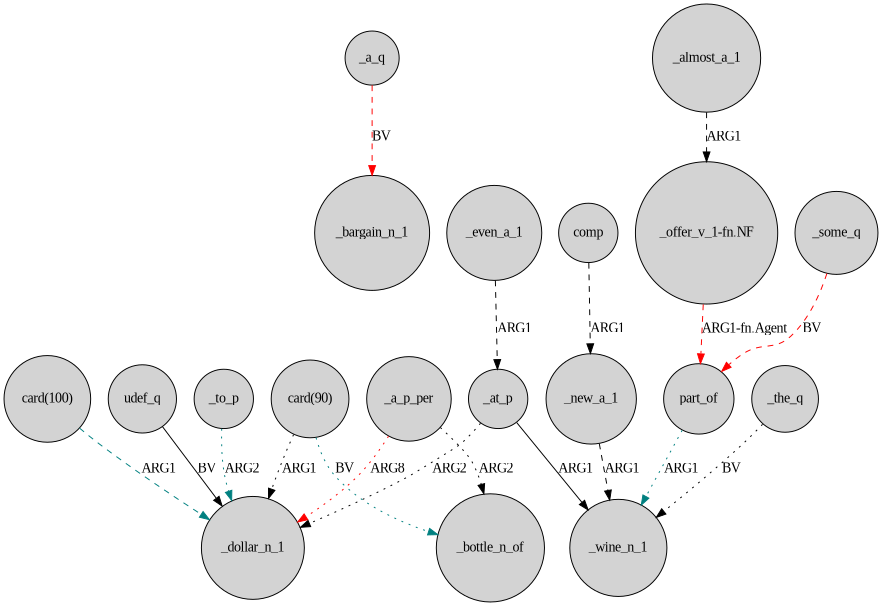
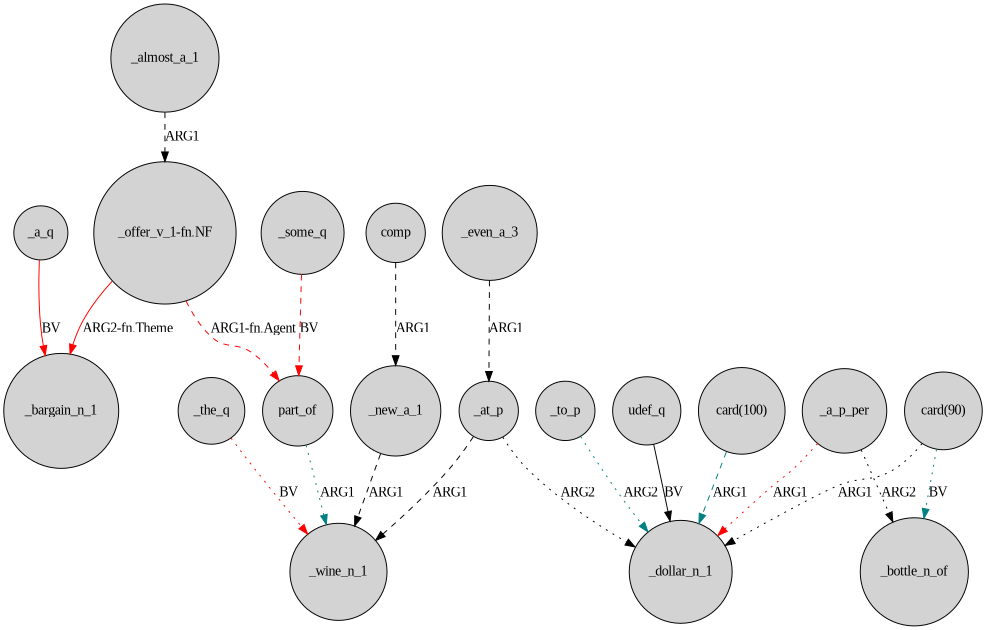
(372, 125) -> (39, 303)
(494, 233) -> (490, 233)
none -> (89, 311)
(549, 462) -> (431, 488)
(388, 469) -> (790, 493)
(715, 469) -> (266, 483)
